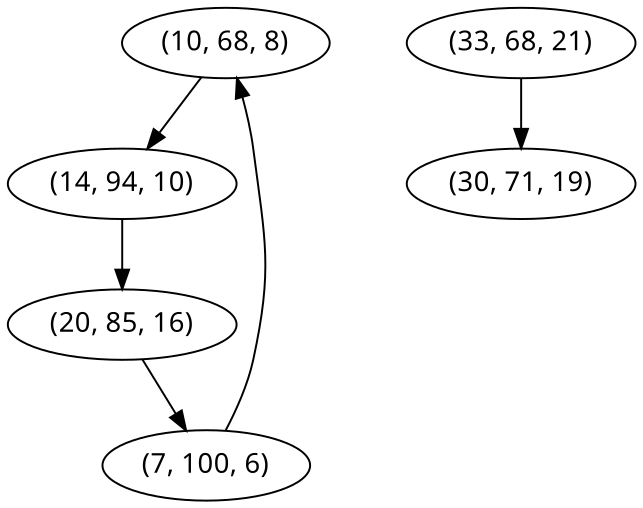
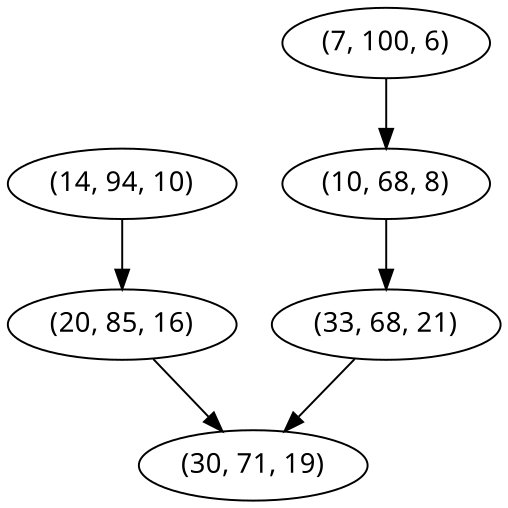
(180, 105) -> (386, 245)
(159, 387) -> (181, 388)
